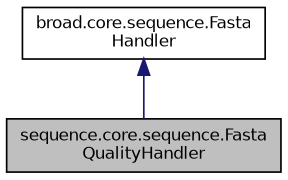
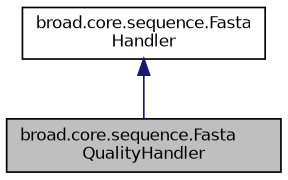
(144, 145) -> (144, 145)
